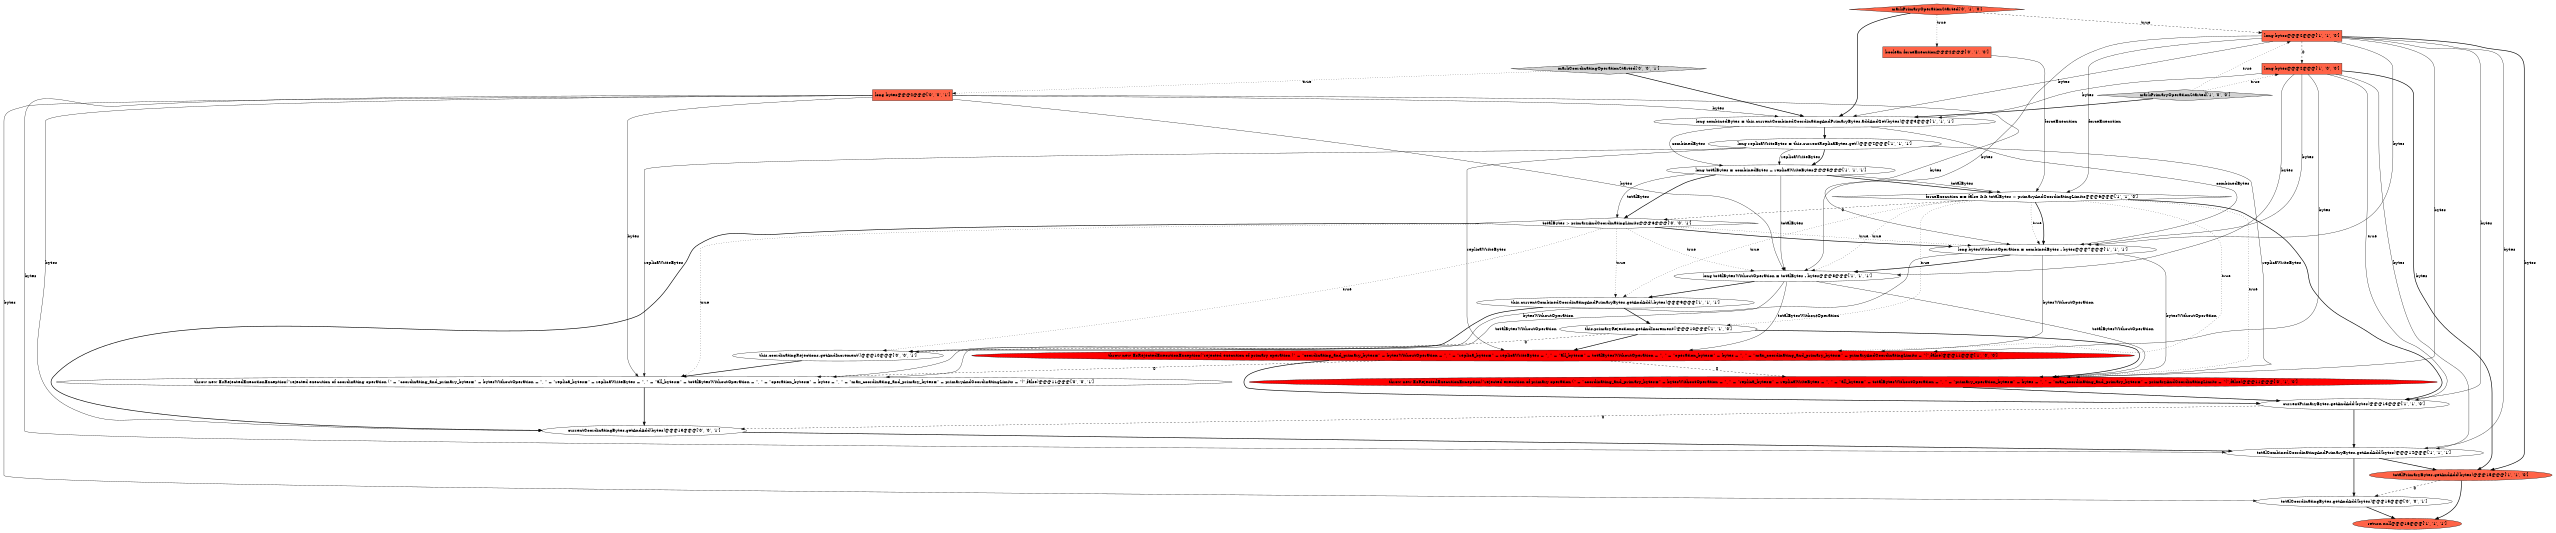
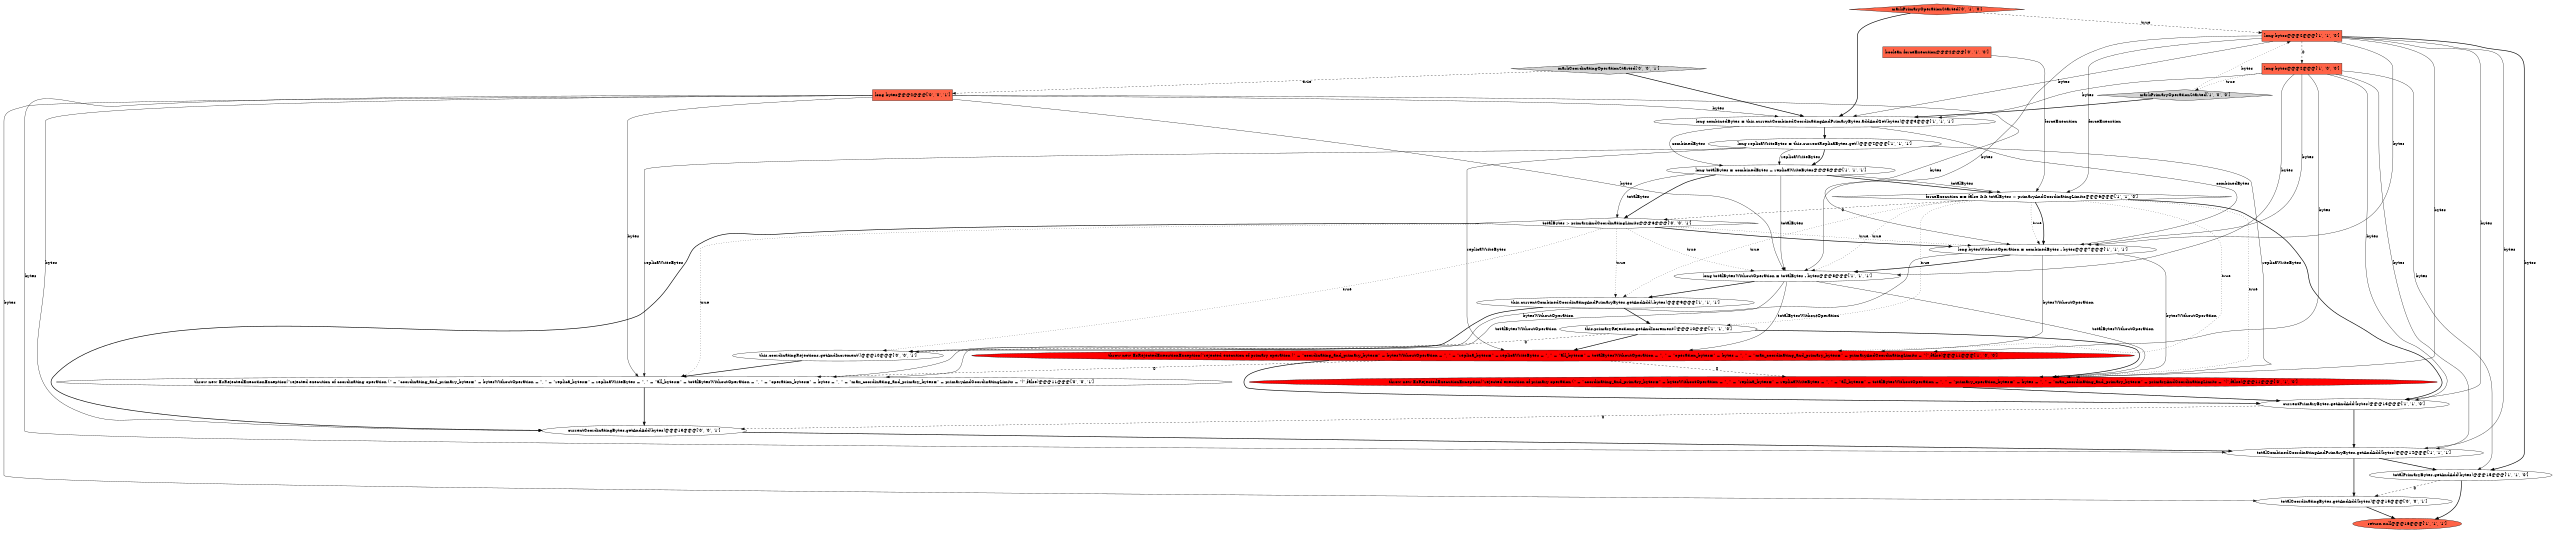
(1937, 29) -> none
(2247, 69) -> (2247, 69)
(1254, 82) -> (1254, 82)
(2239, 83) -> (2229, 79)
(2372, 236) -> (2372, 236)
(2414, 258) -> (2414, 258)
(2461, 475) -> (2461, 475)
